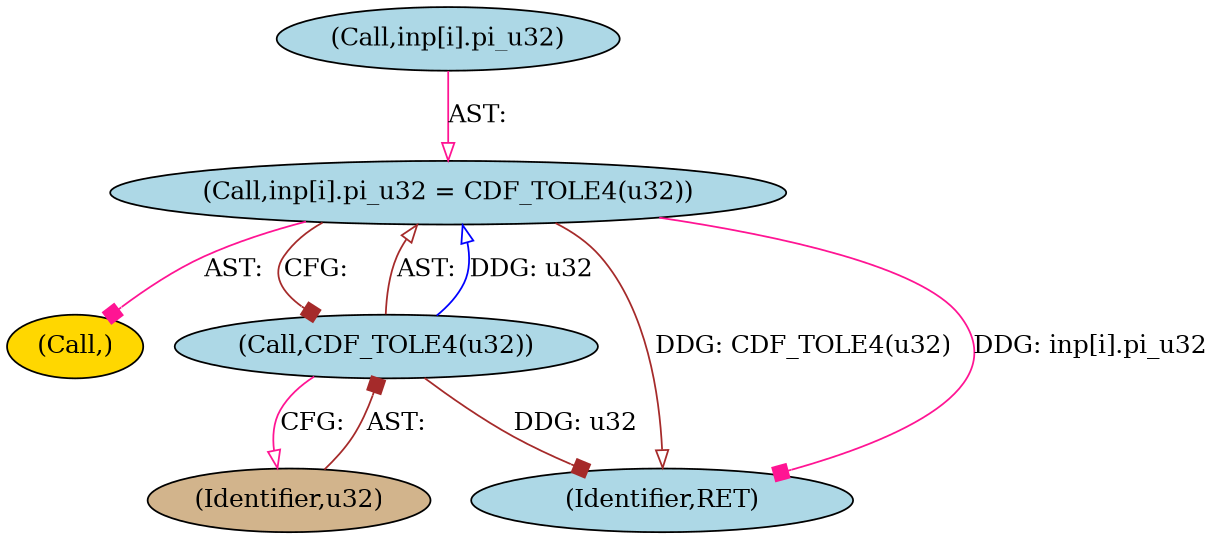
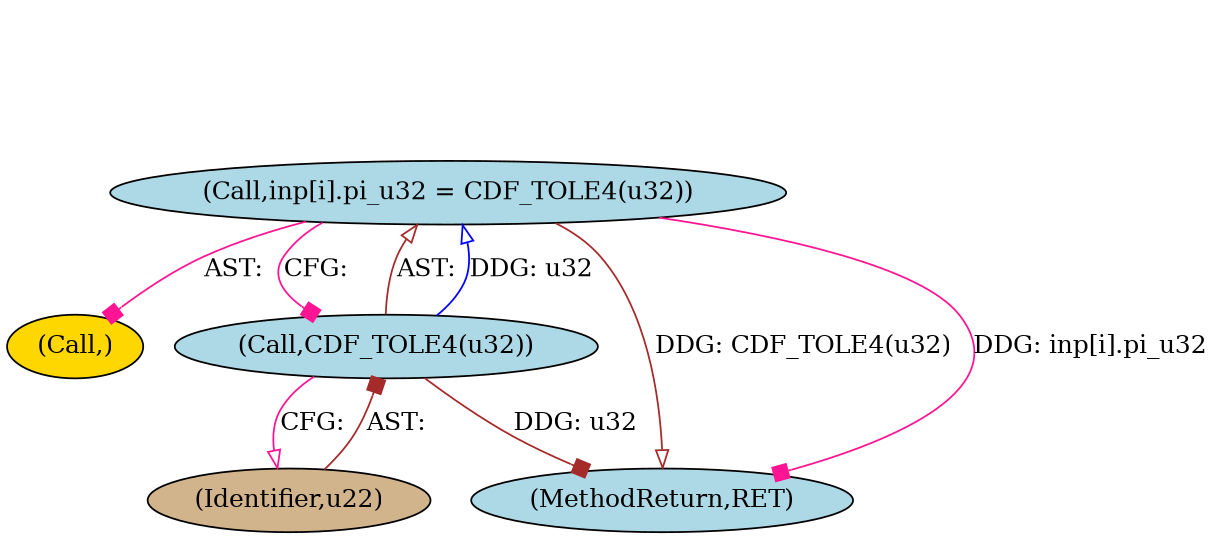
(448, 39) -> none
(282, 260) -> (282, 260)
(289, 500) -> (289, 500)
(662, 500) -> (662, 500)
